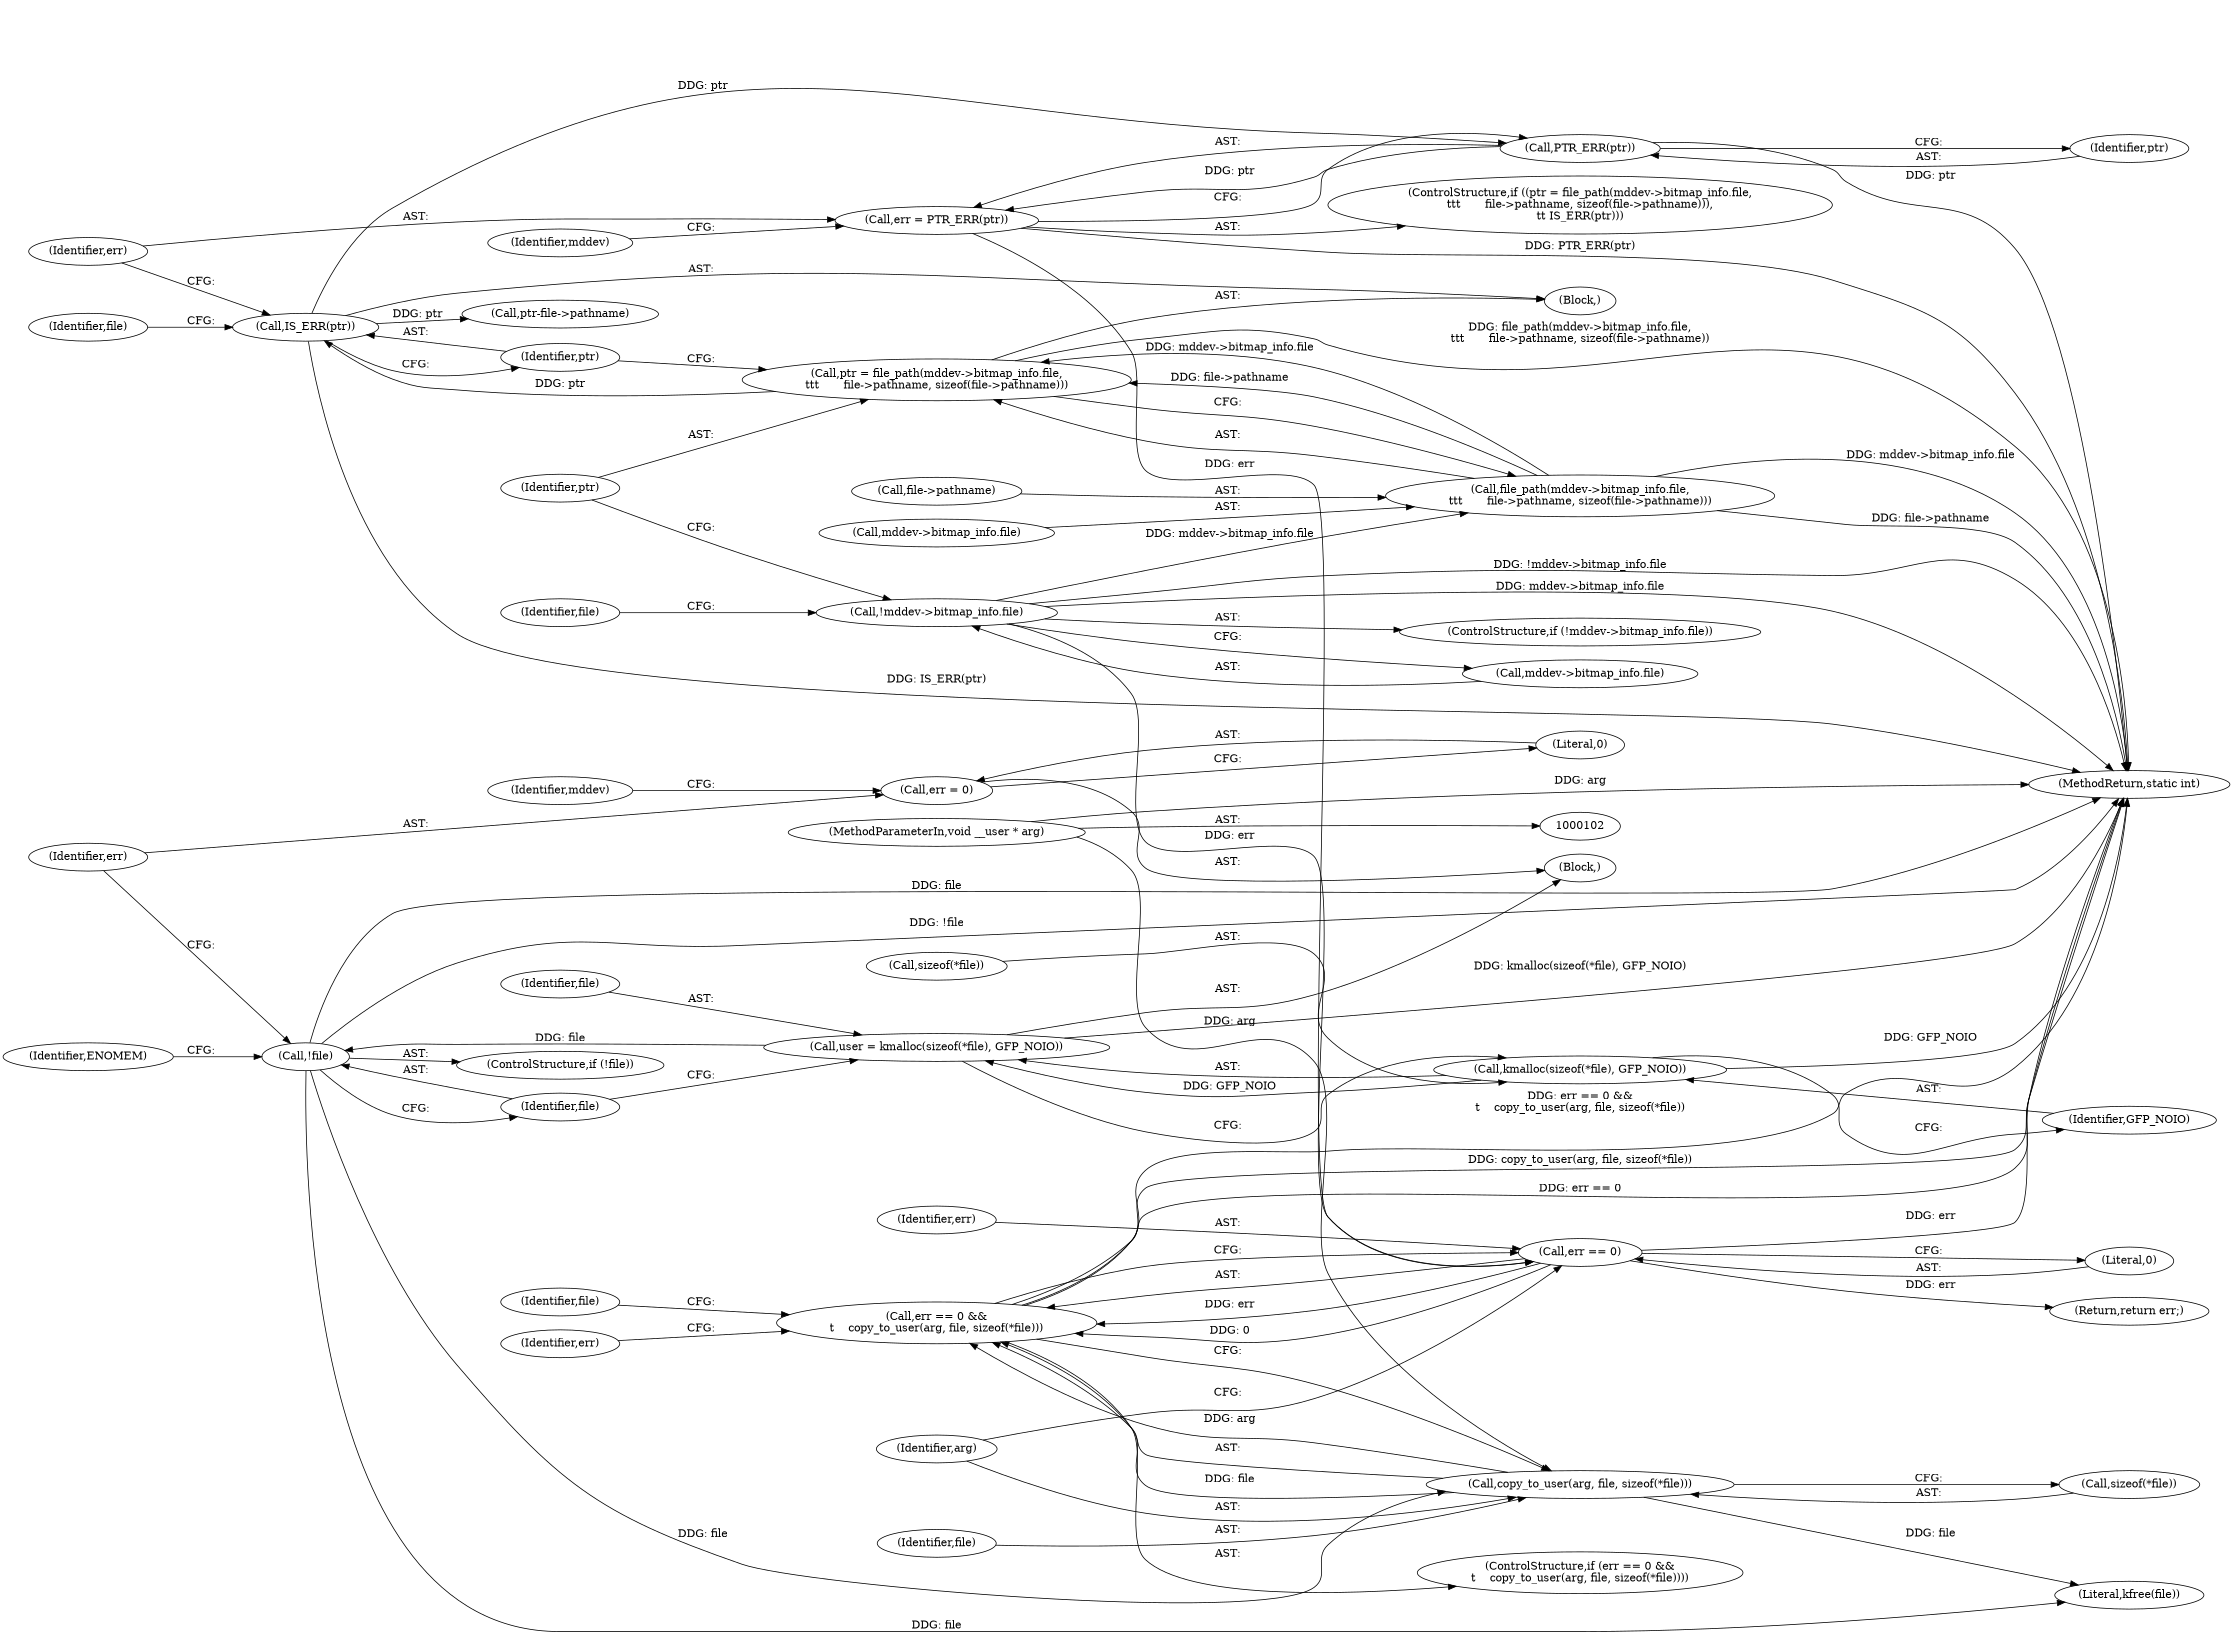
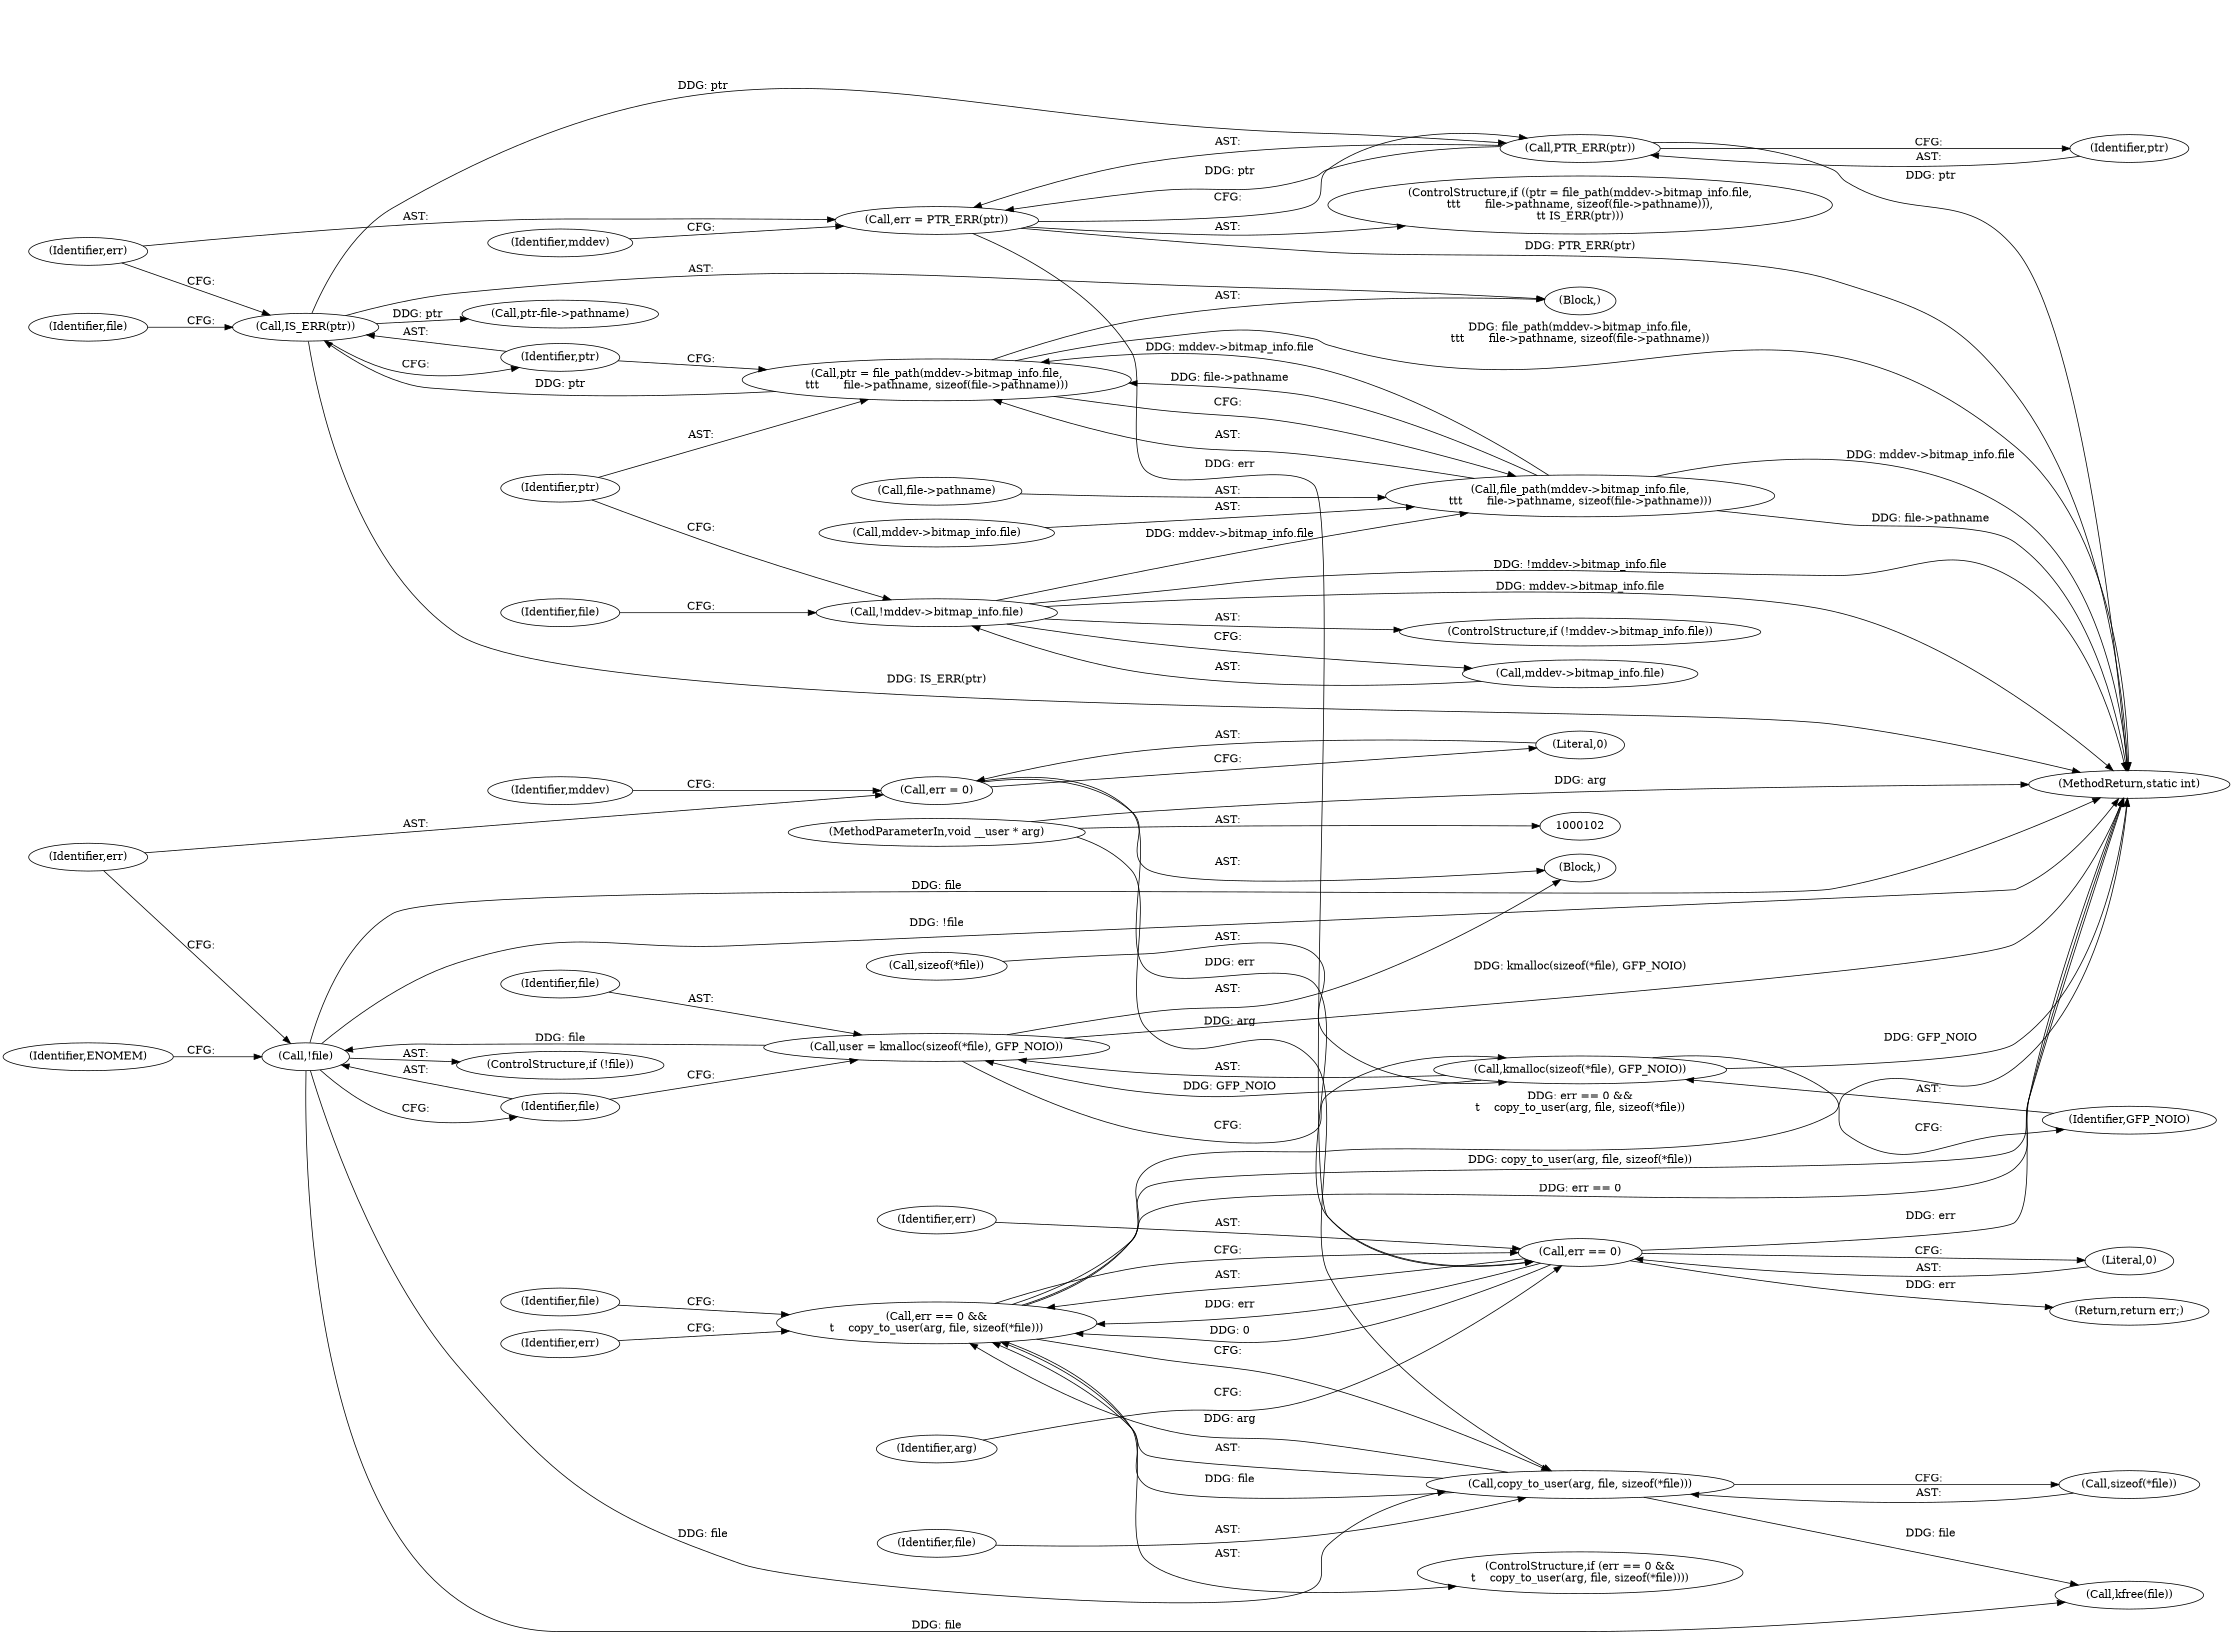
(1314, 857) -> (1293, 975)
(1234, 1521) -> none
(2129, 1595) -> (2129, 1595)
